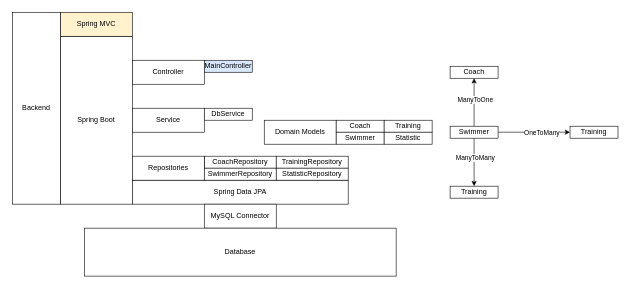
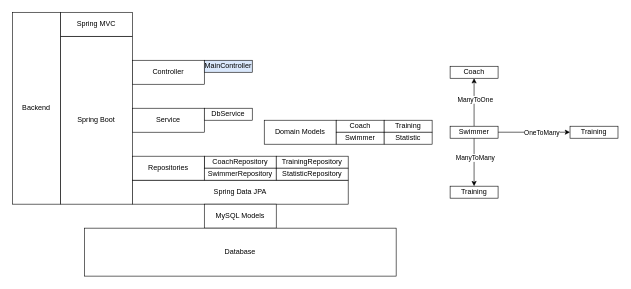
(96, 24) -> (96, 24)
(240, 216) -> (240, 216)
